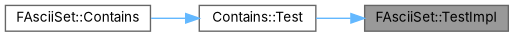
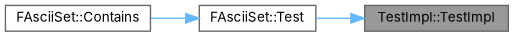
(258, 18) -> (258, 18)
(436, 18) -> (436, 18)
